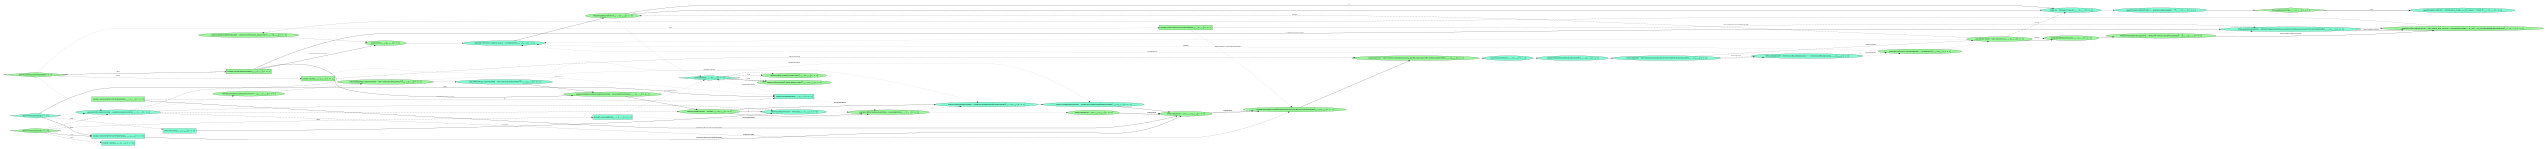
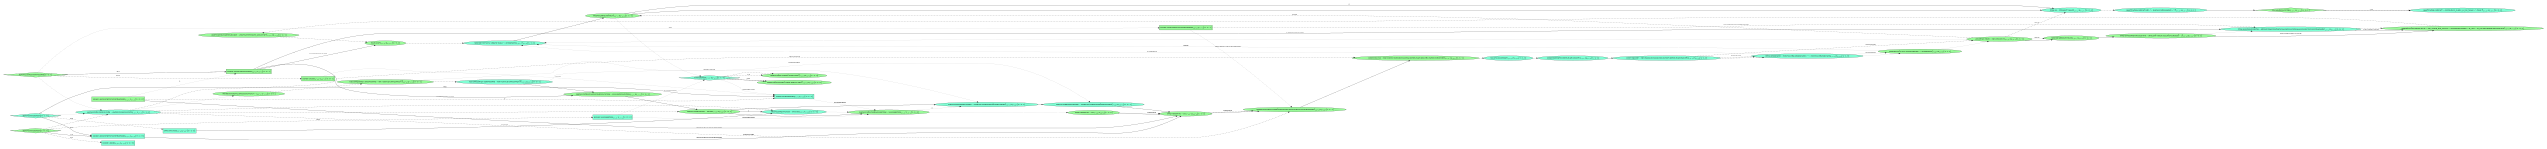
none -> (181, 85)
(751, 87) -> (745, 91)
